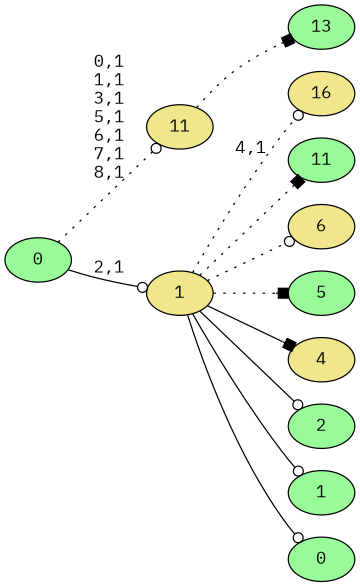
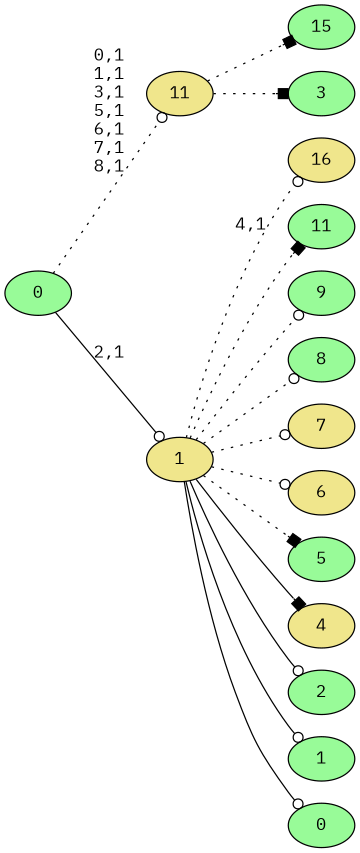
(322, 27) -> (322, 27)
none -> (322, 94)
none -> (322, 293)
none -> (322, 360)
none -> (322, 426)
